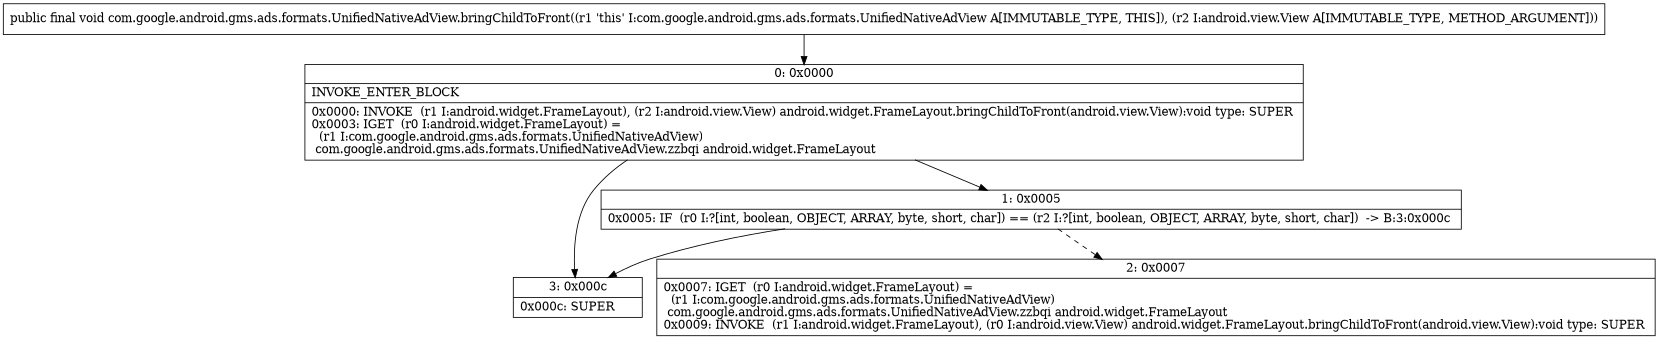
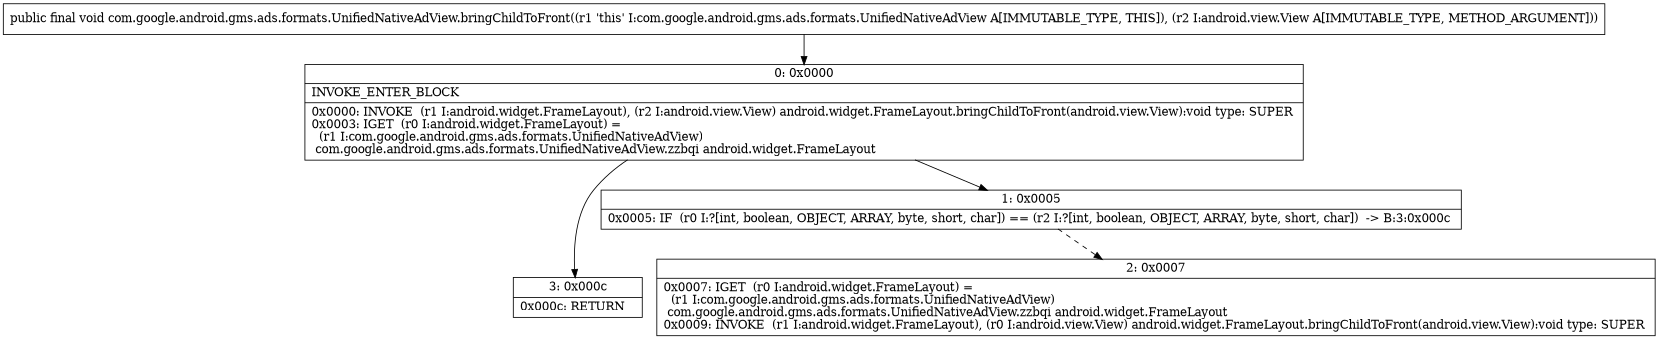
(699, 246) -> none
(573, 307) -> (578, 307)
